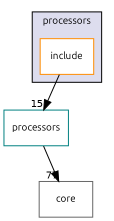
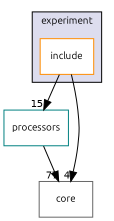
(67, 21) -> (67, 21)
none -> (79, 123)
